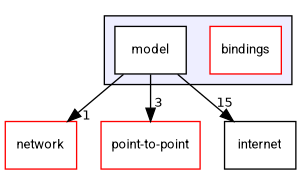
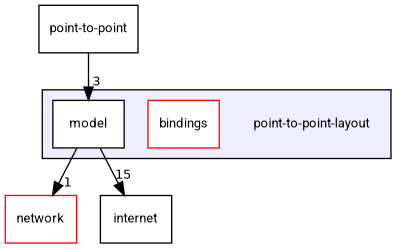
(151, 93) -> (88, 70)
none -> (312, 124)
(151, 145) -> (88, 29)
